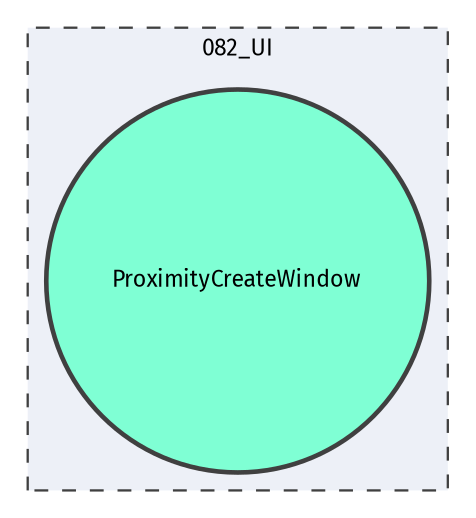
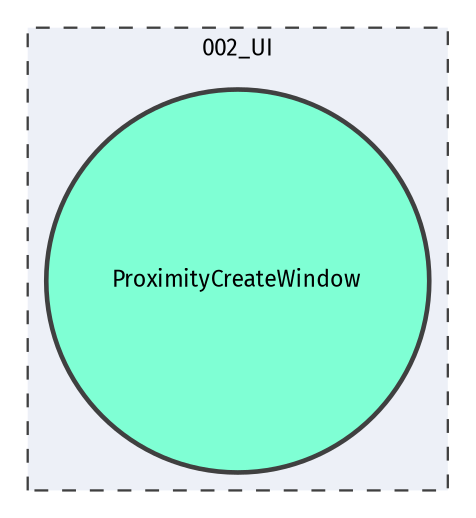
(238, 50) -> (238, 50)
